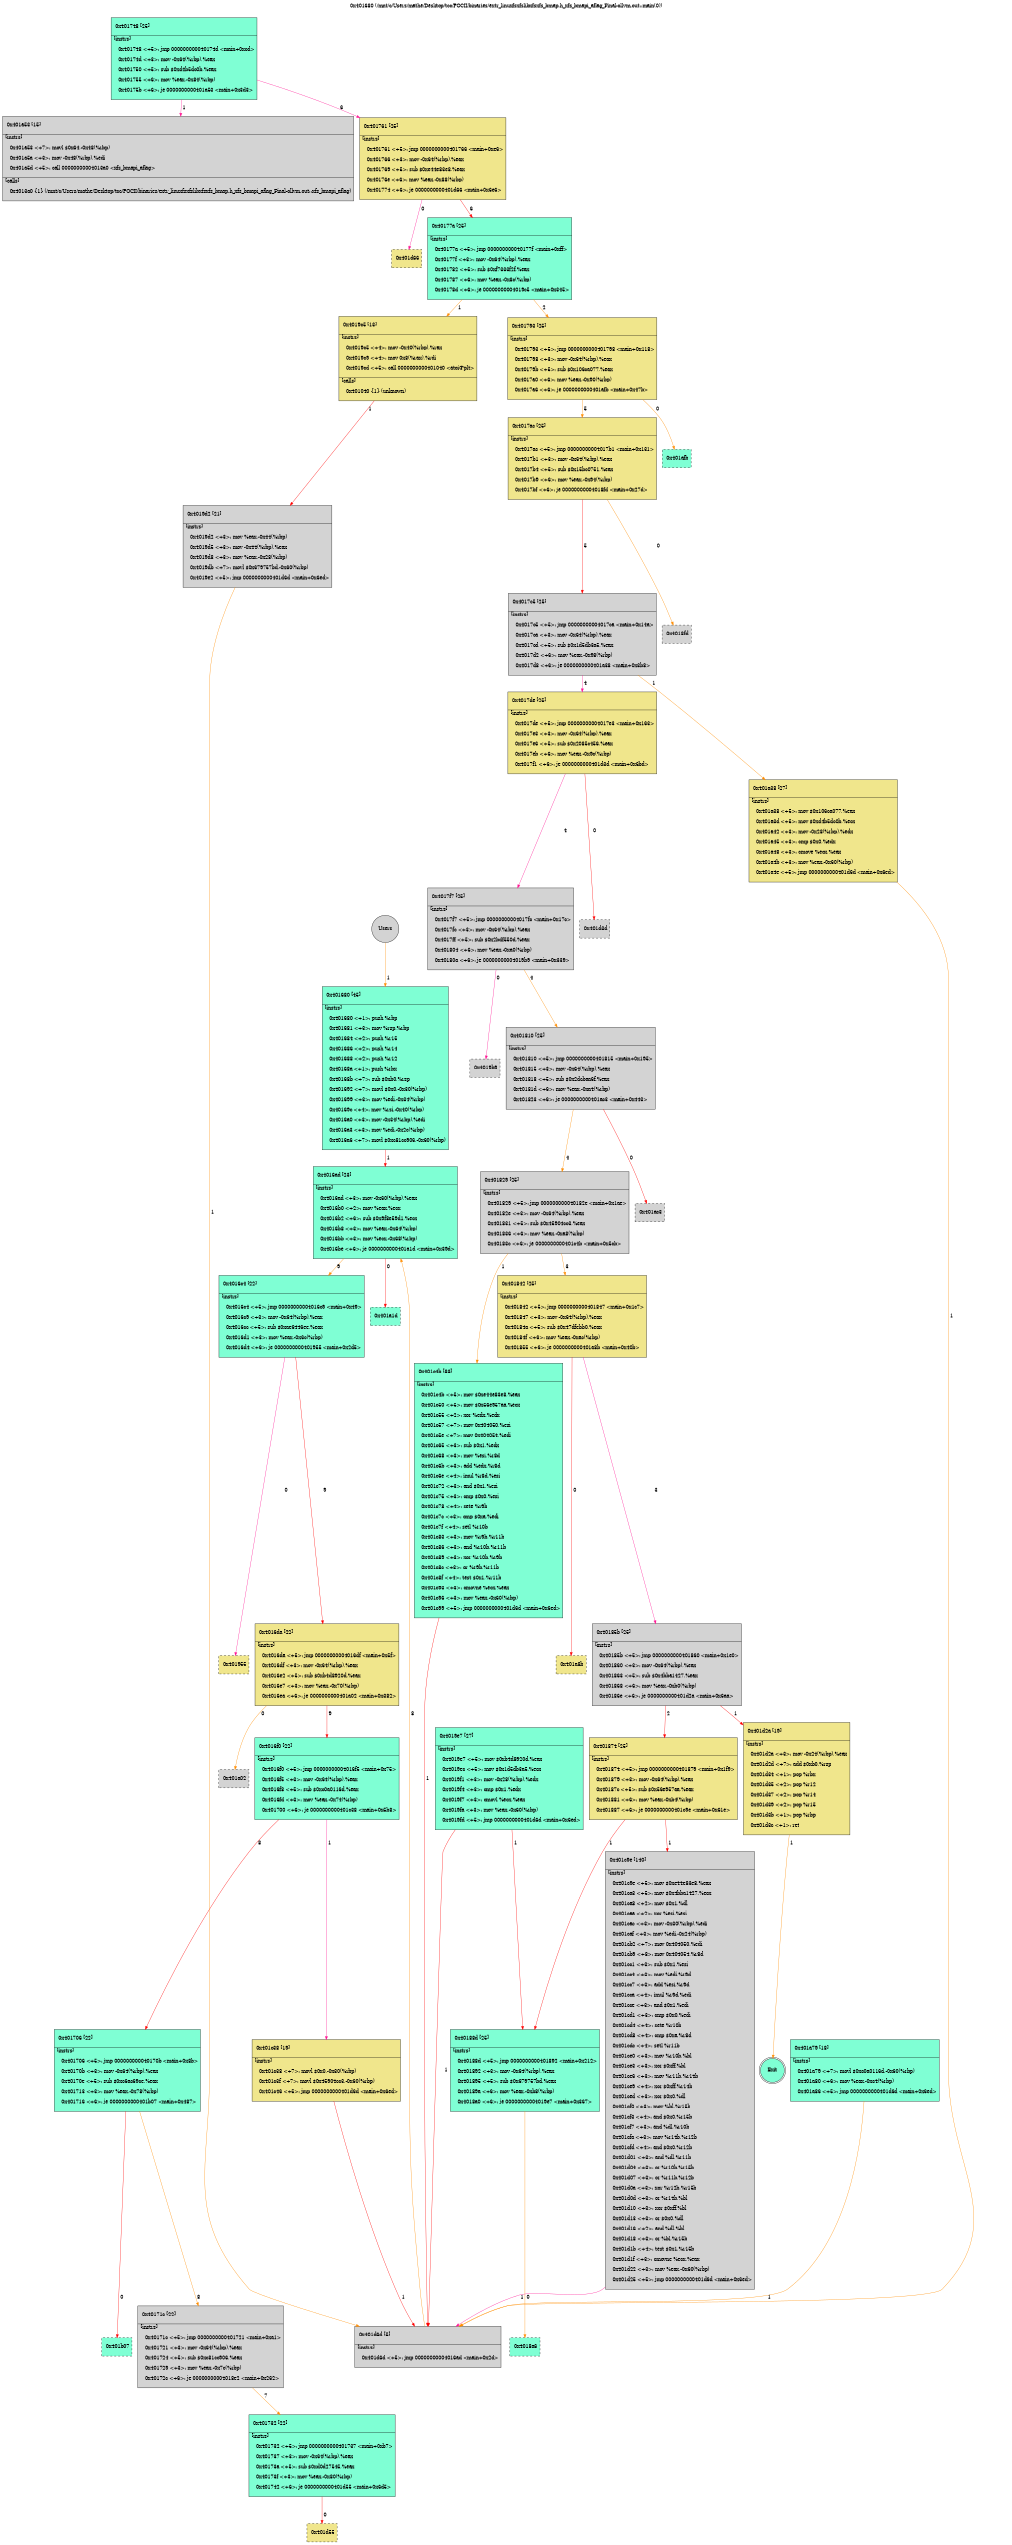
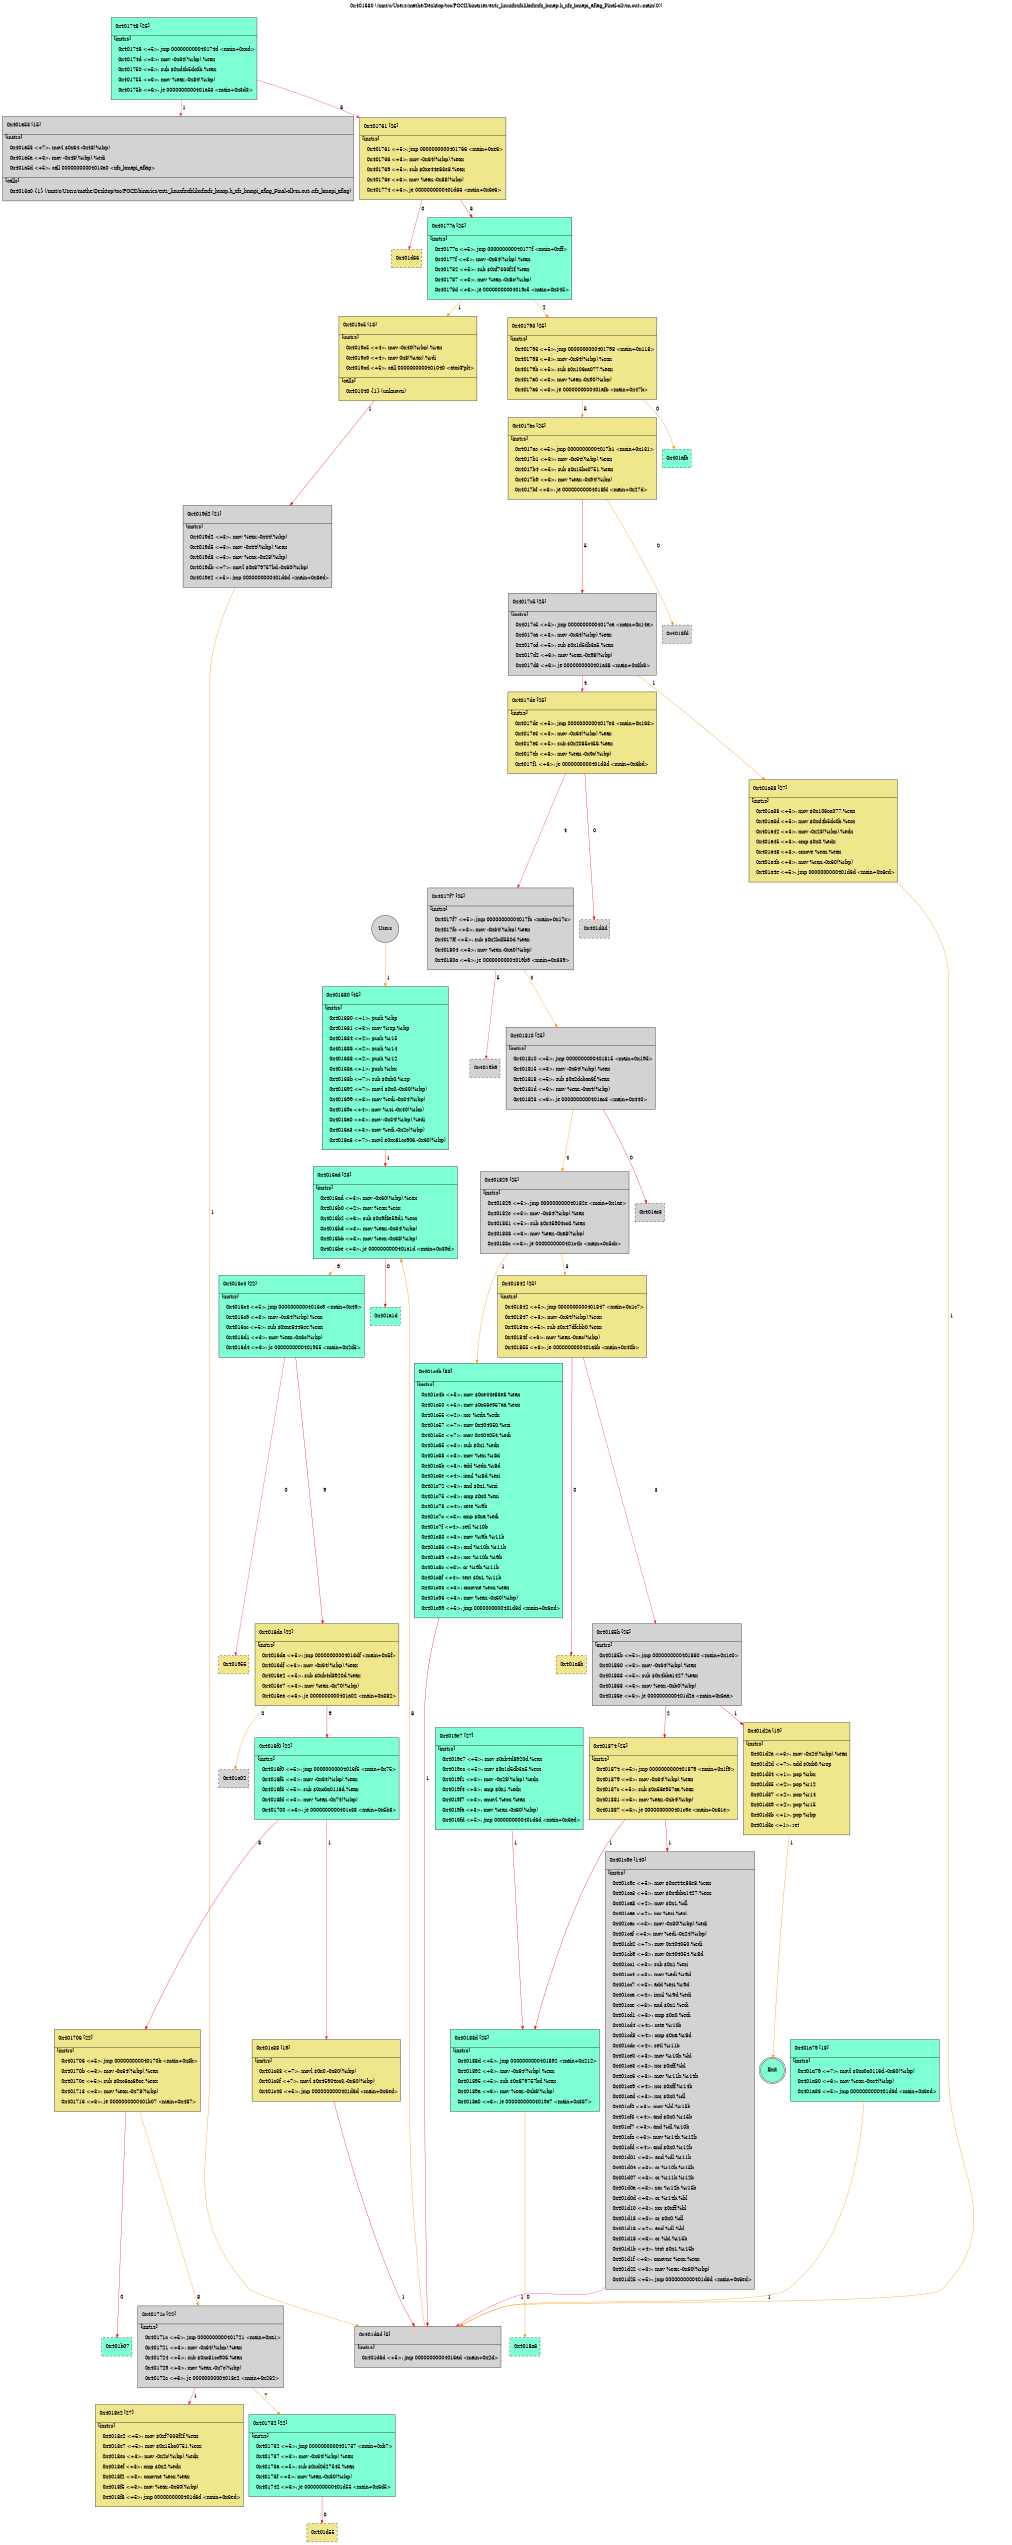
(497, 978) -> (497, 978)
(127, 2070) -> (127, 2070)
(436, 2075) -> none
none -> (169, 2456)
